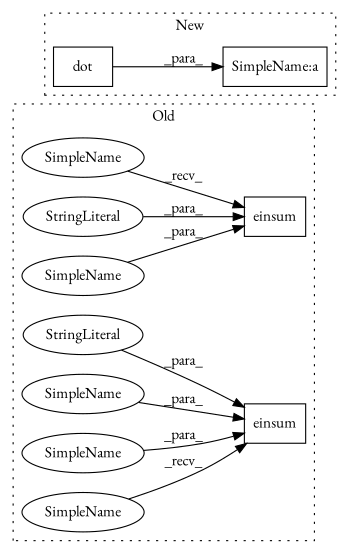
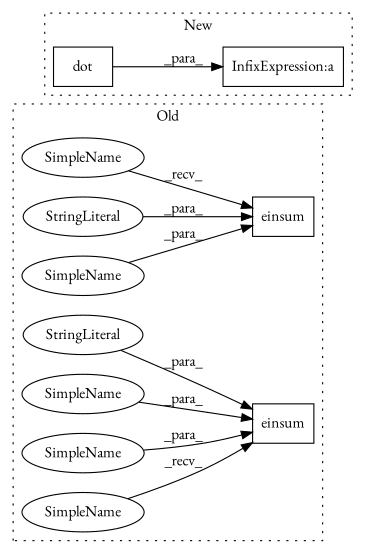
(275, 67) -> (283, 67)
